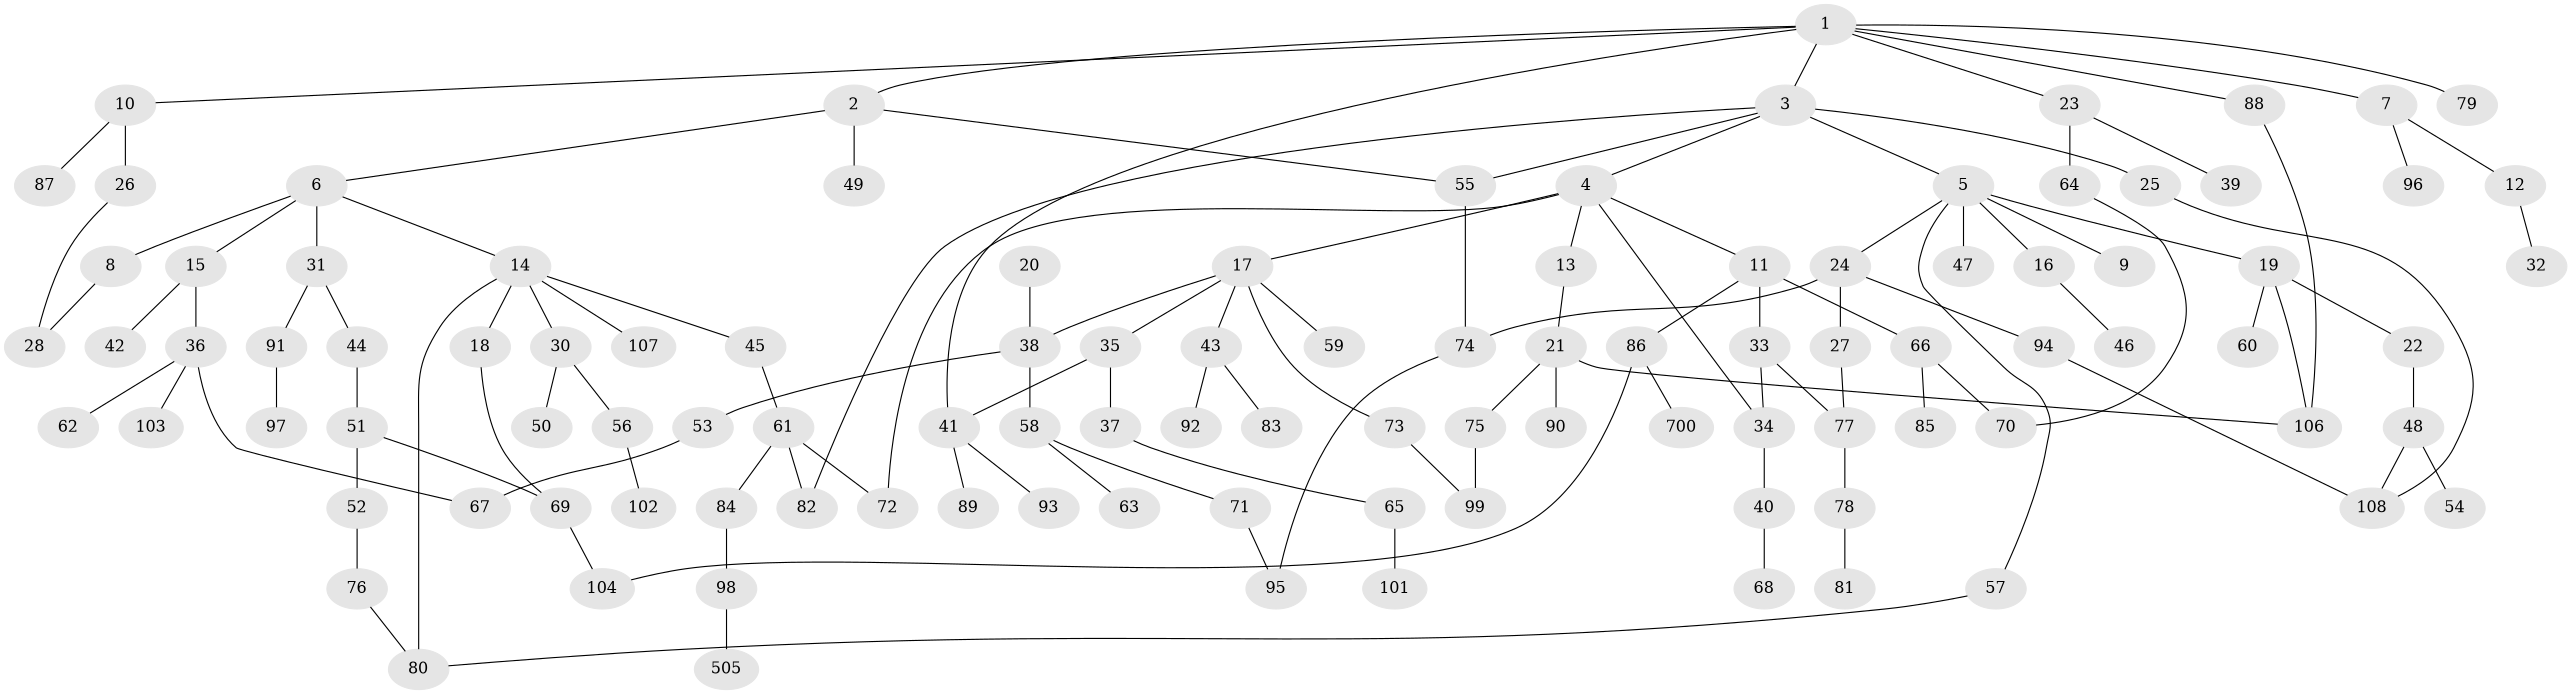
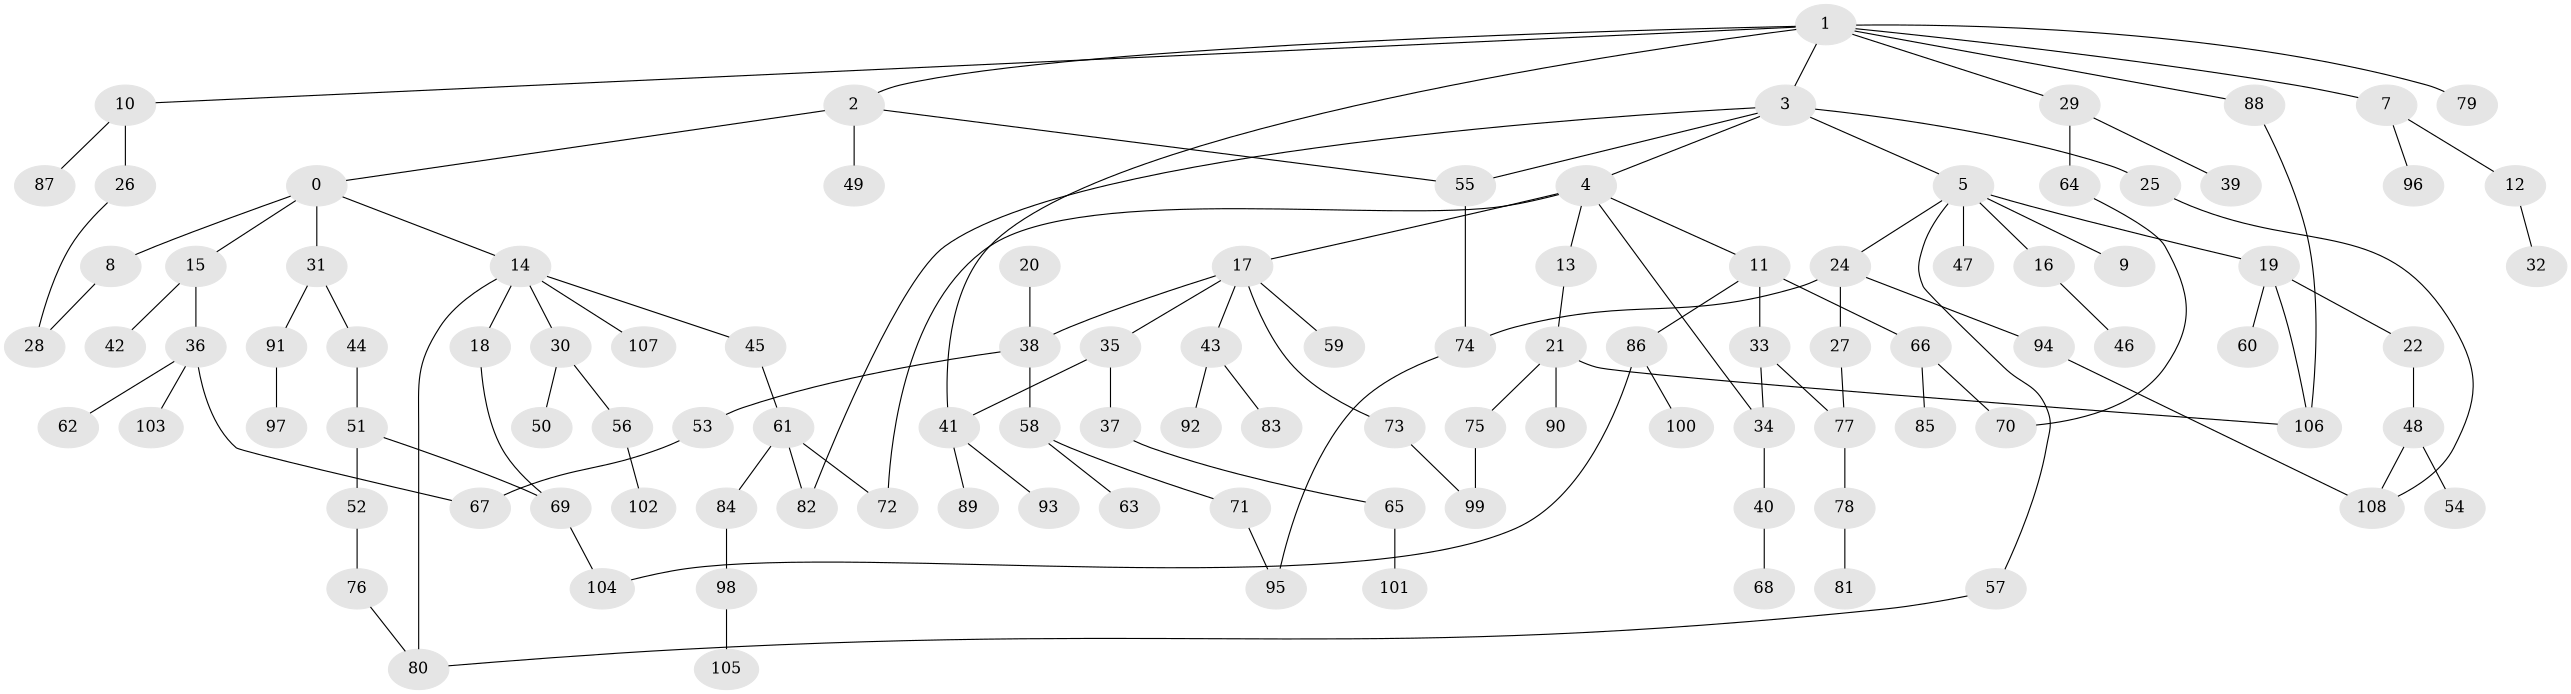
(2070, 105) -> (2070, 105)
(317, 186) -> (317, 186)
(1681, 428) -> (1681, 428)
(727, 669) -> (727, 669)
